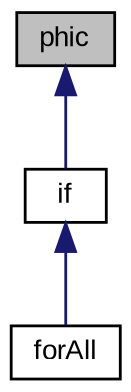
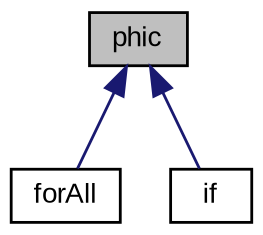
(66, 289) -> (96, 130)
